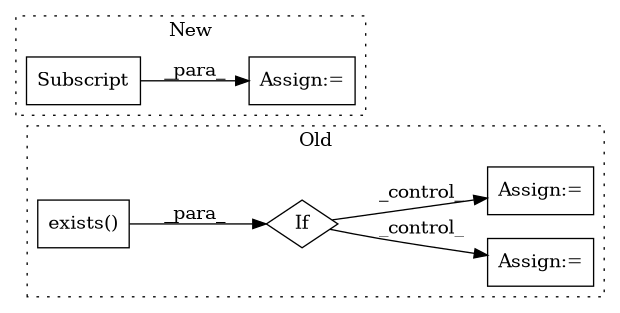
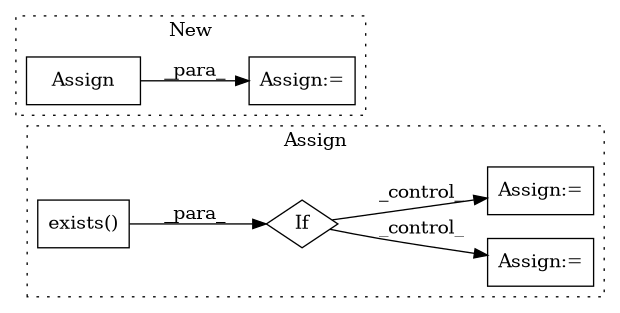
(83, 81) -> (83, 81)
(316, 141) -> (316, 141)
